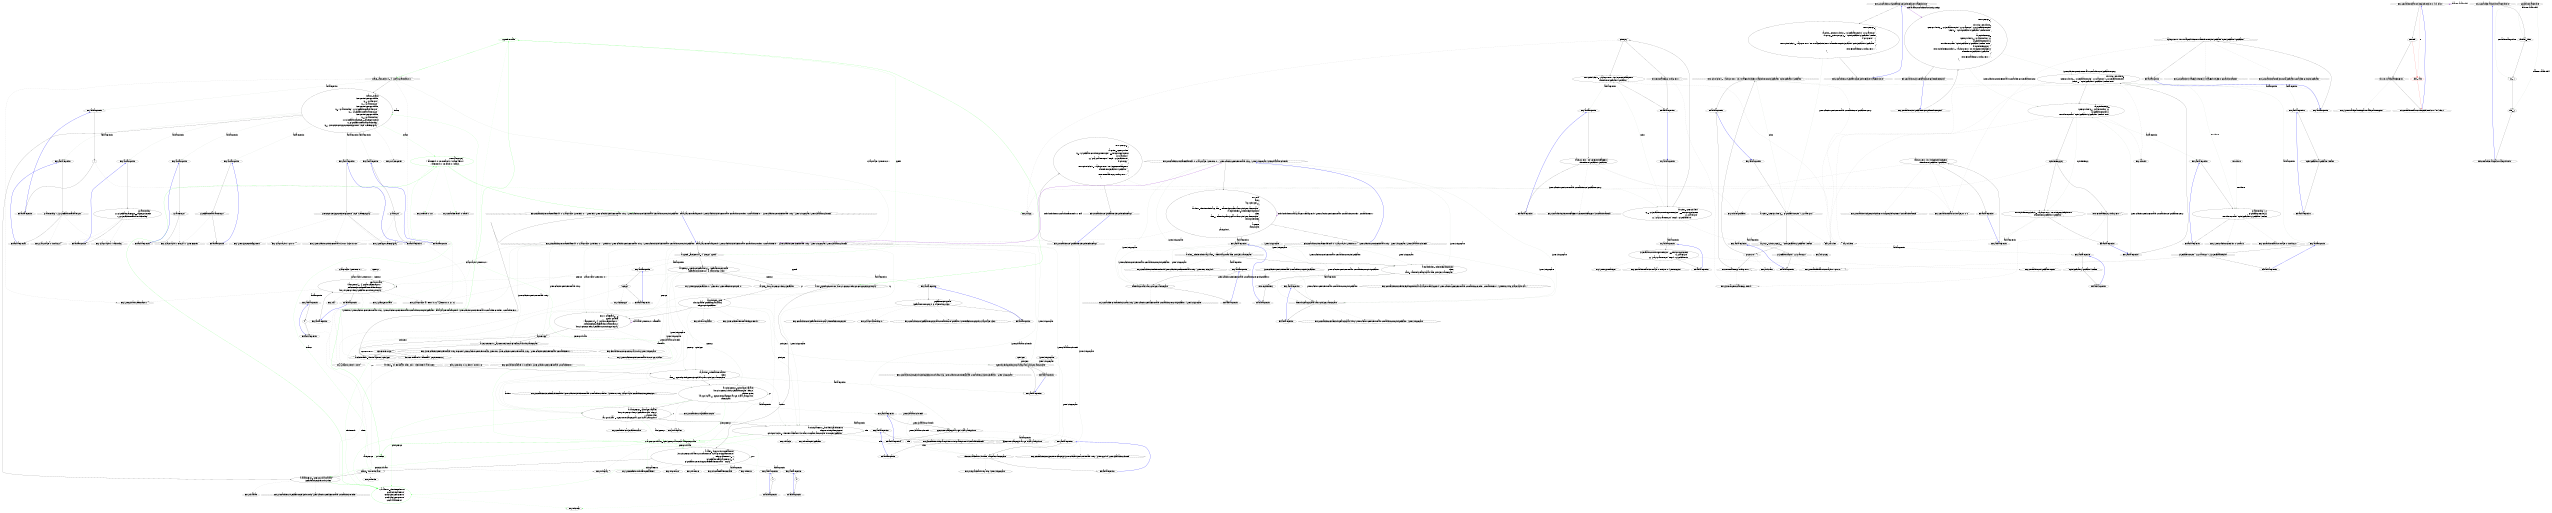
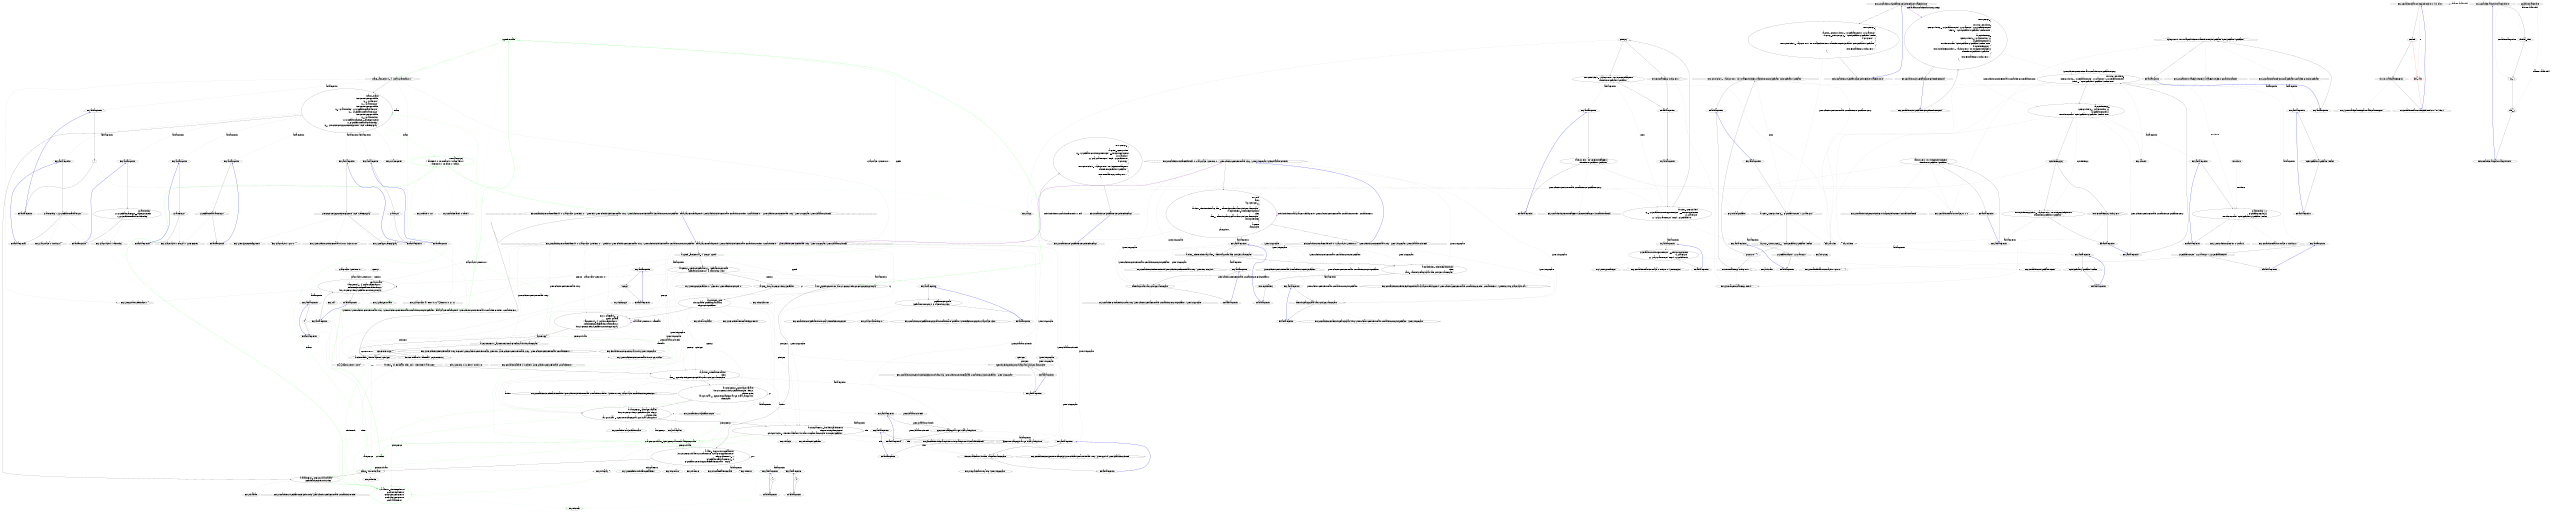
none -> (761, 303)
